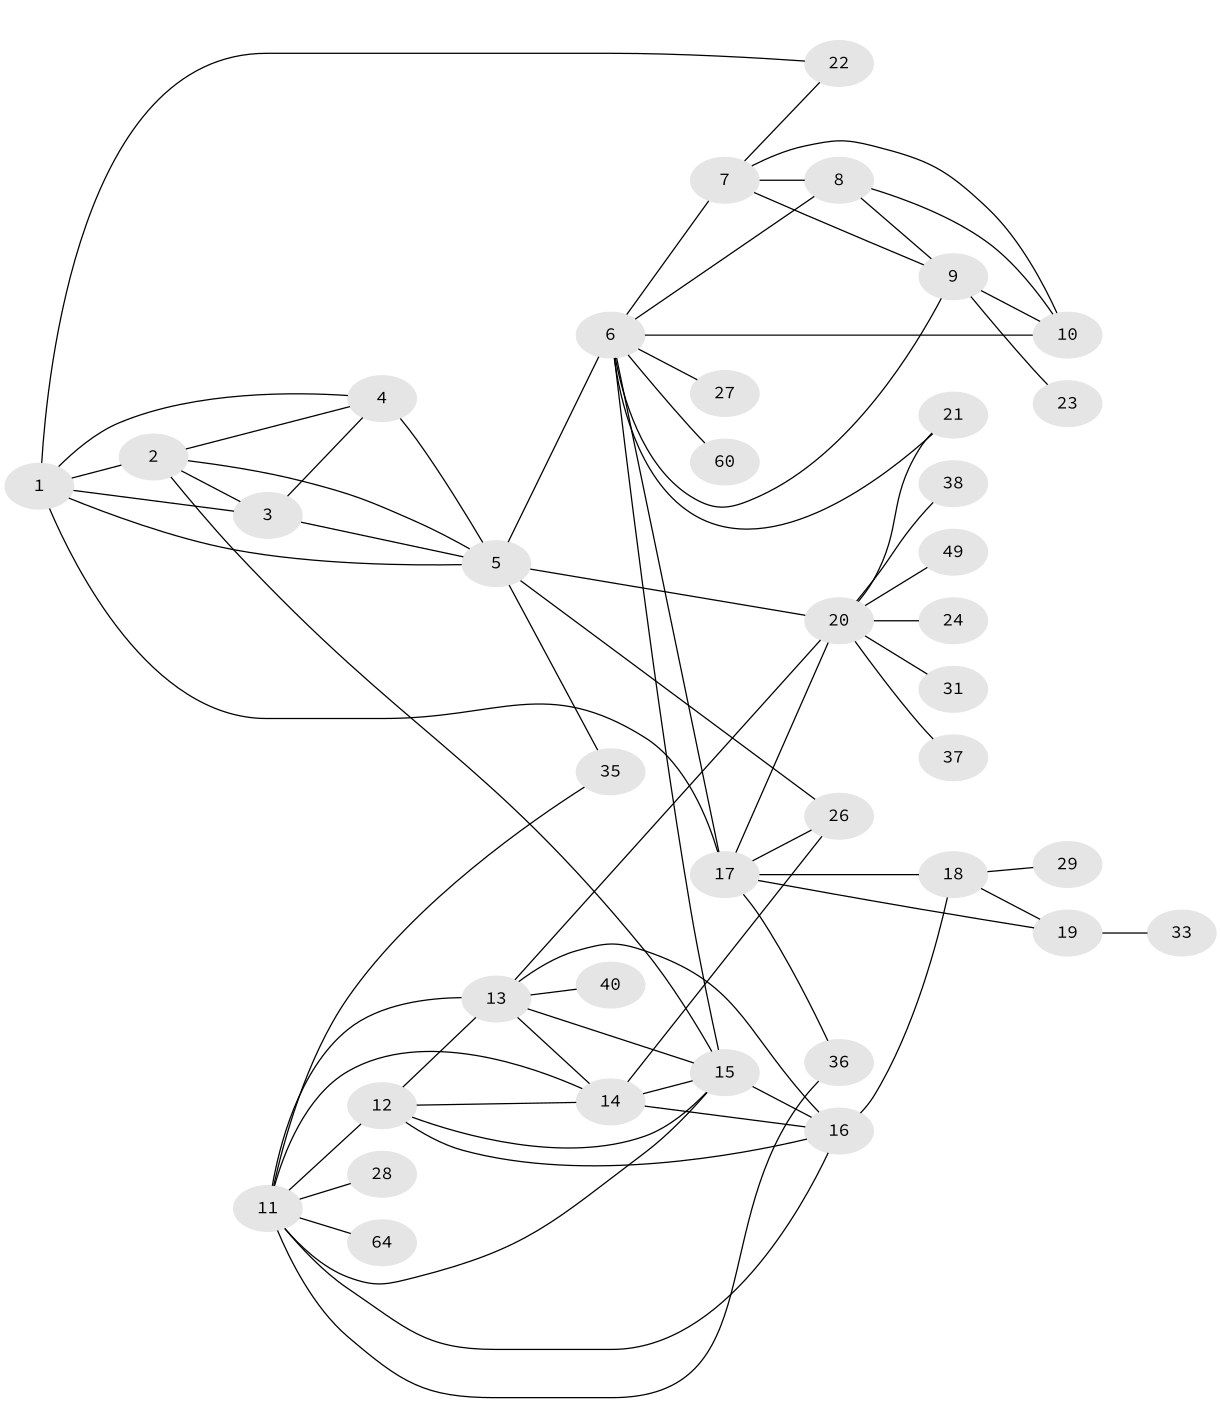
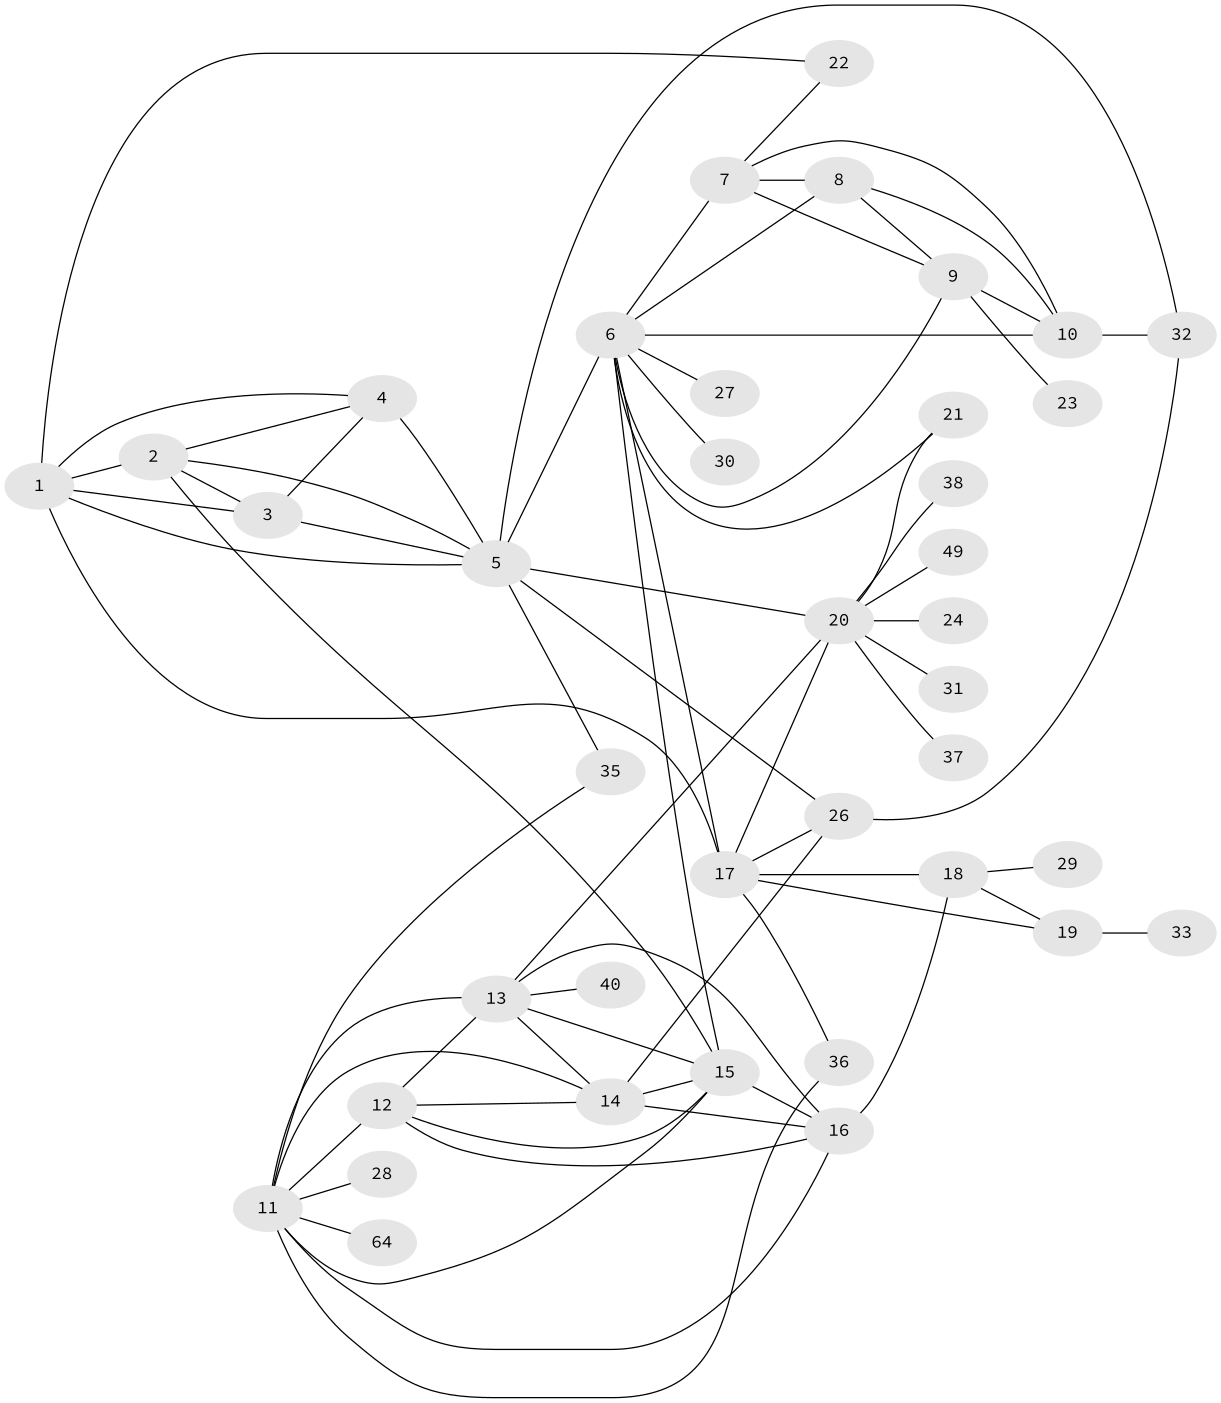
none -> (1182, 335)
(725, 462) -> (725, 462)
